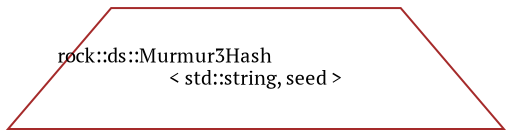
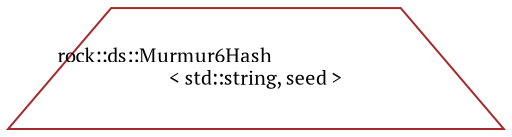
(256, 69) -> (256, 69)
